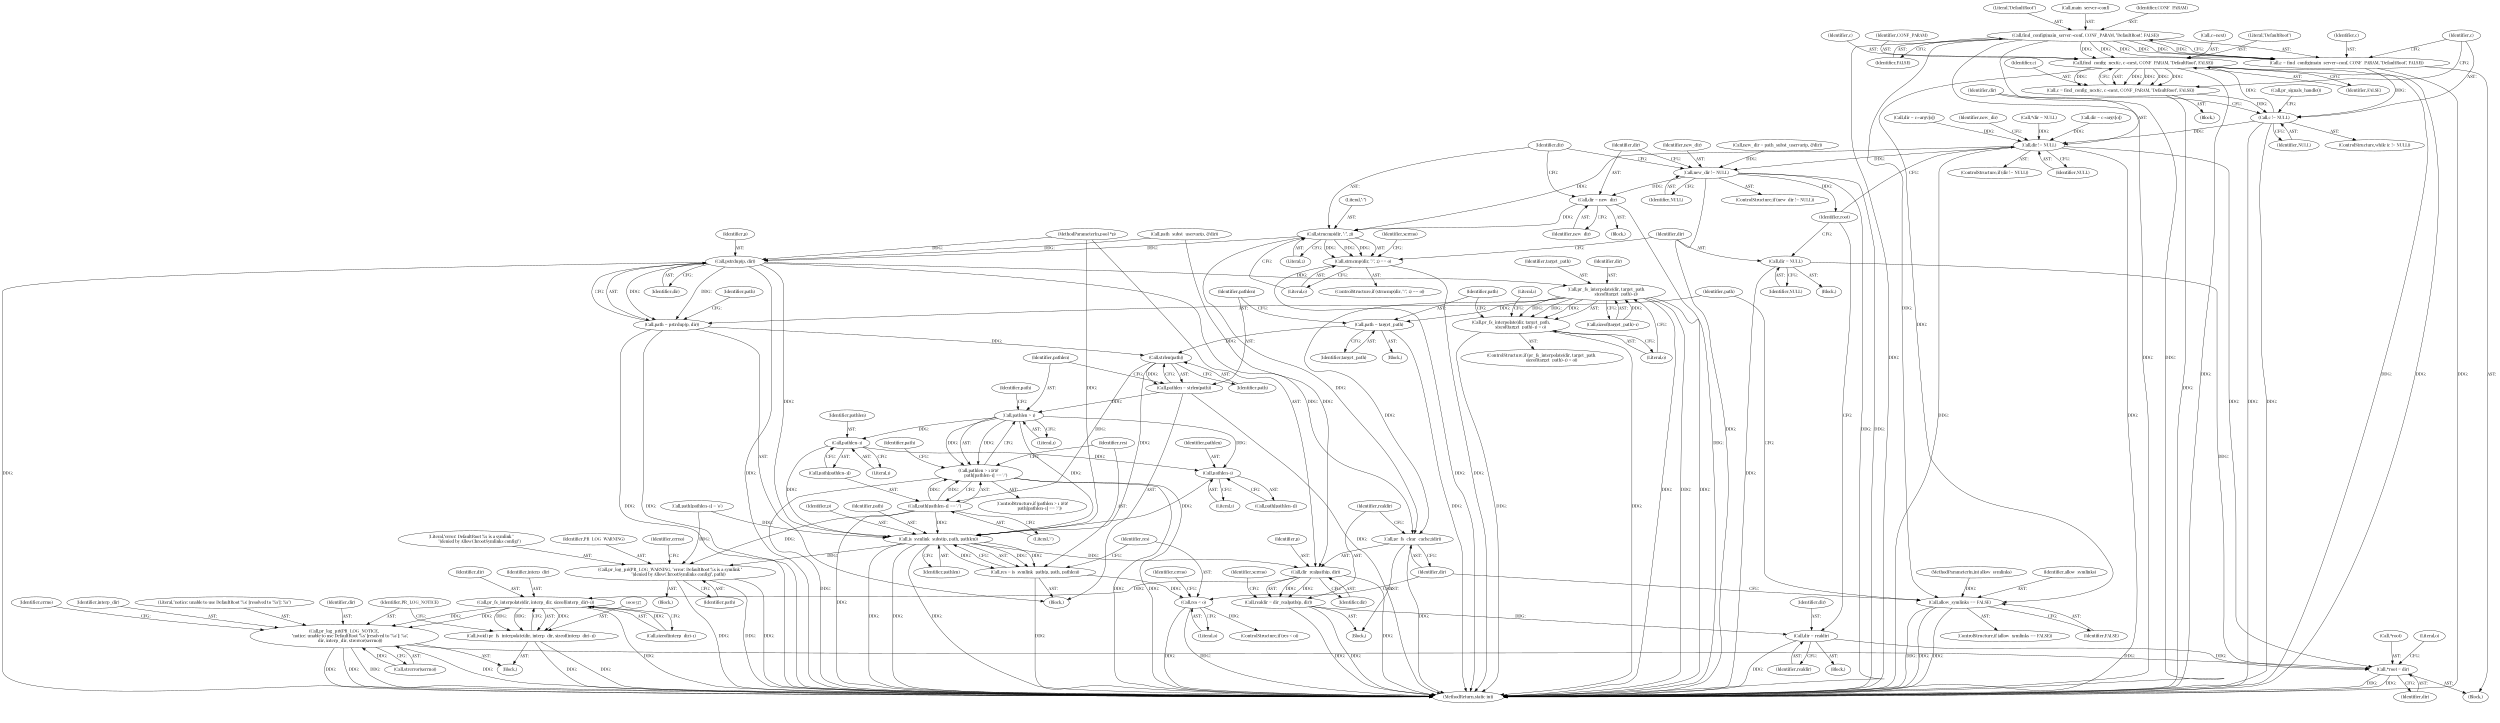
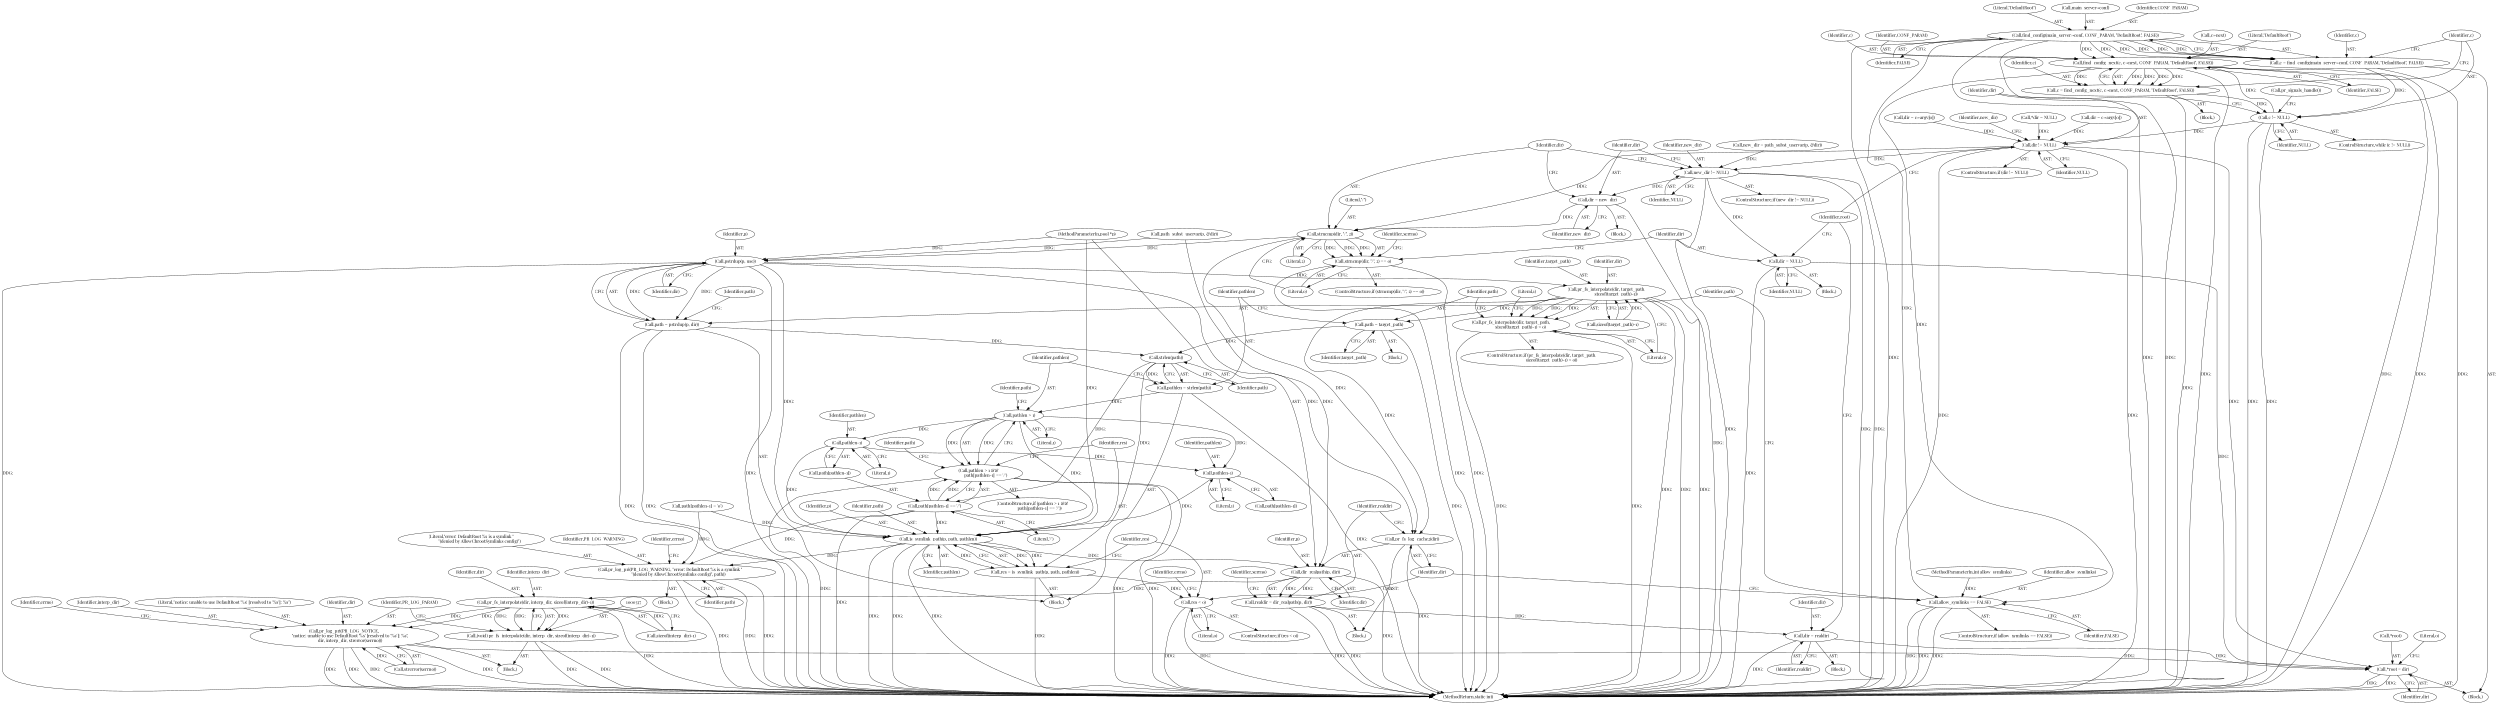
(1794, 180) -> (1733, 223)
(735, 262) -> (735, 262)
(938, 539) -> (938, 539)
(1412, 539) -> (1412, 539)
(410, 603) -> (410, 603)
(1235, 616) -> (1235, 616)
